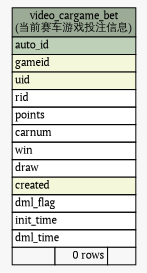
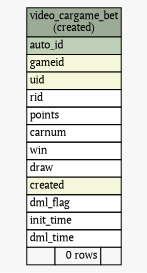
(74, 28) -> (74, 28)
